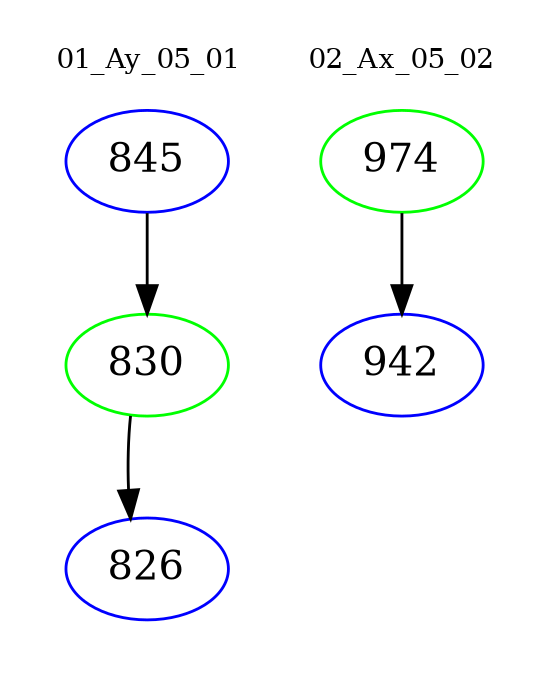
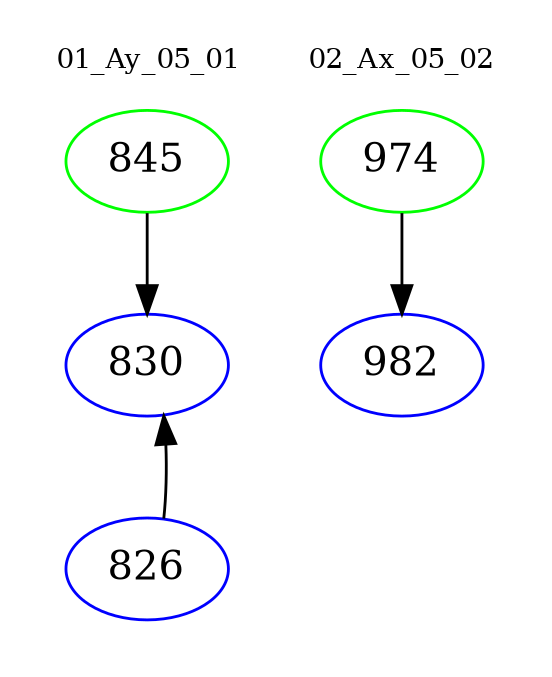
(147, 161) -> (147, 161)
(147, 365) -> (147, 365)
(402, 365) -> (402, 365)
(128, 453) -> (166, 482)
